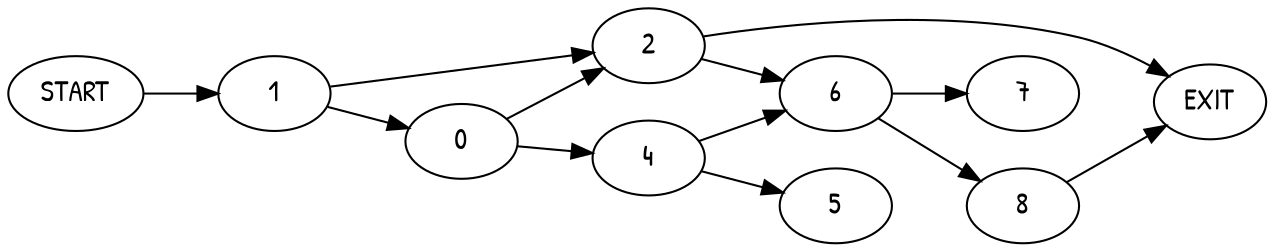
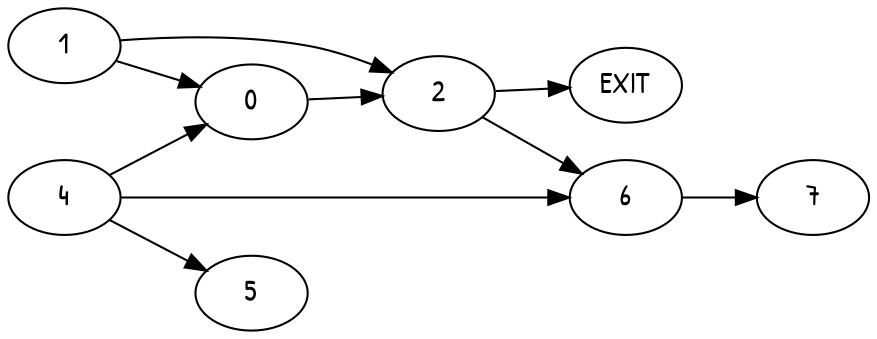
(76, 94) -> none
(545, 149) -> (149, 155)
(1023, 206) -> none
